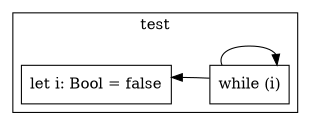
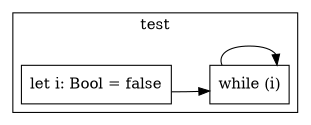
(196, 78) -> (185, 92)
